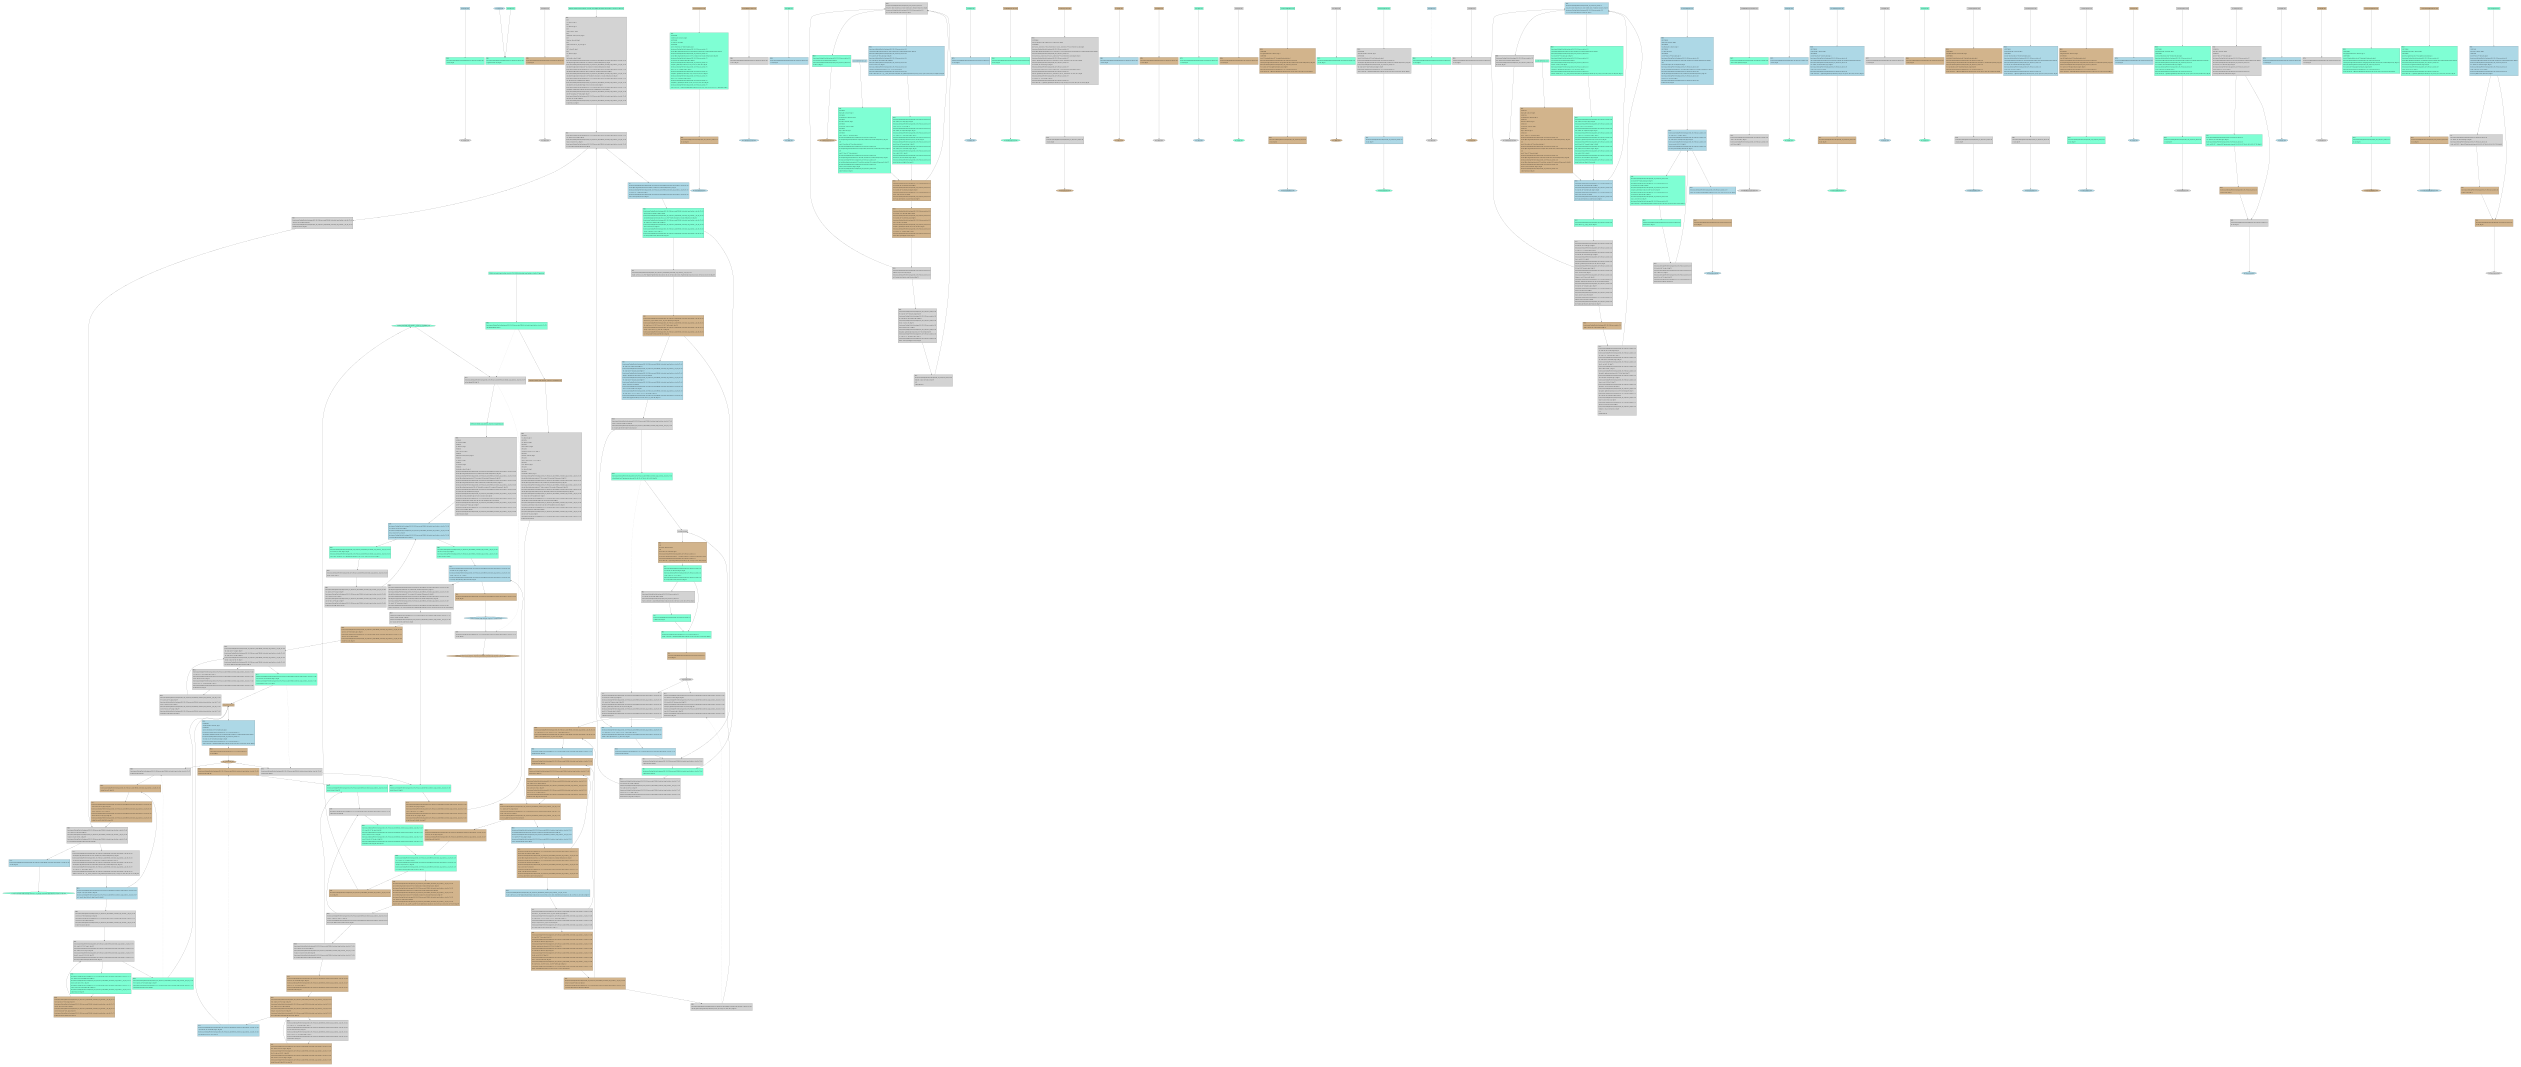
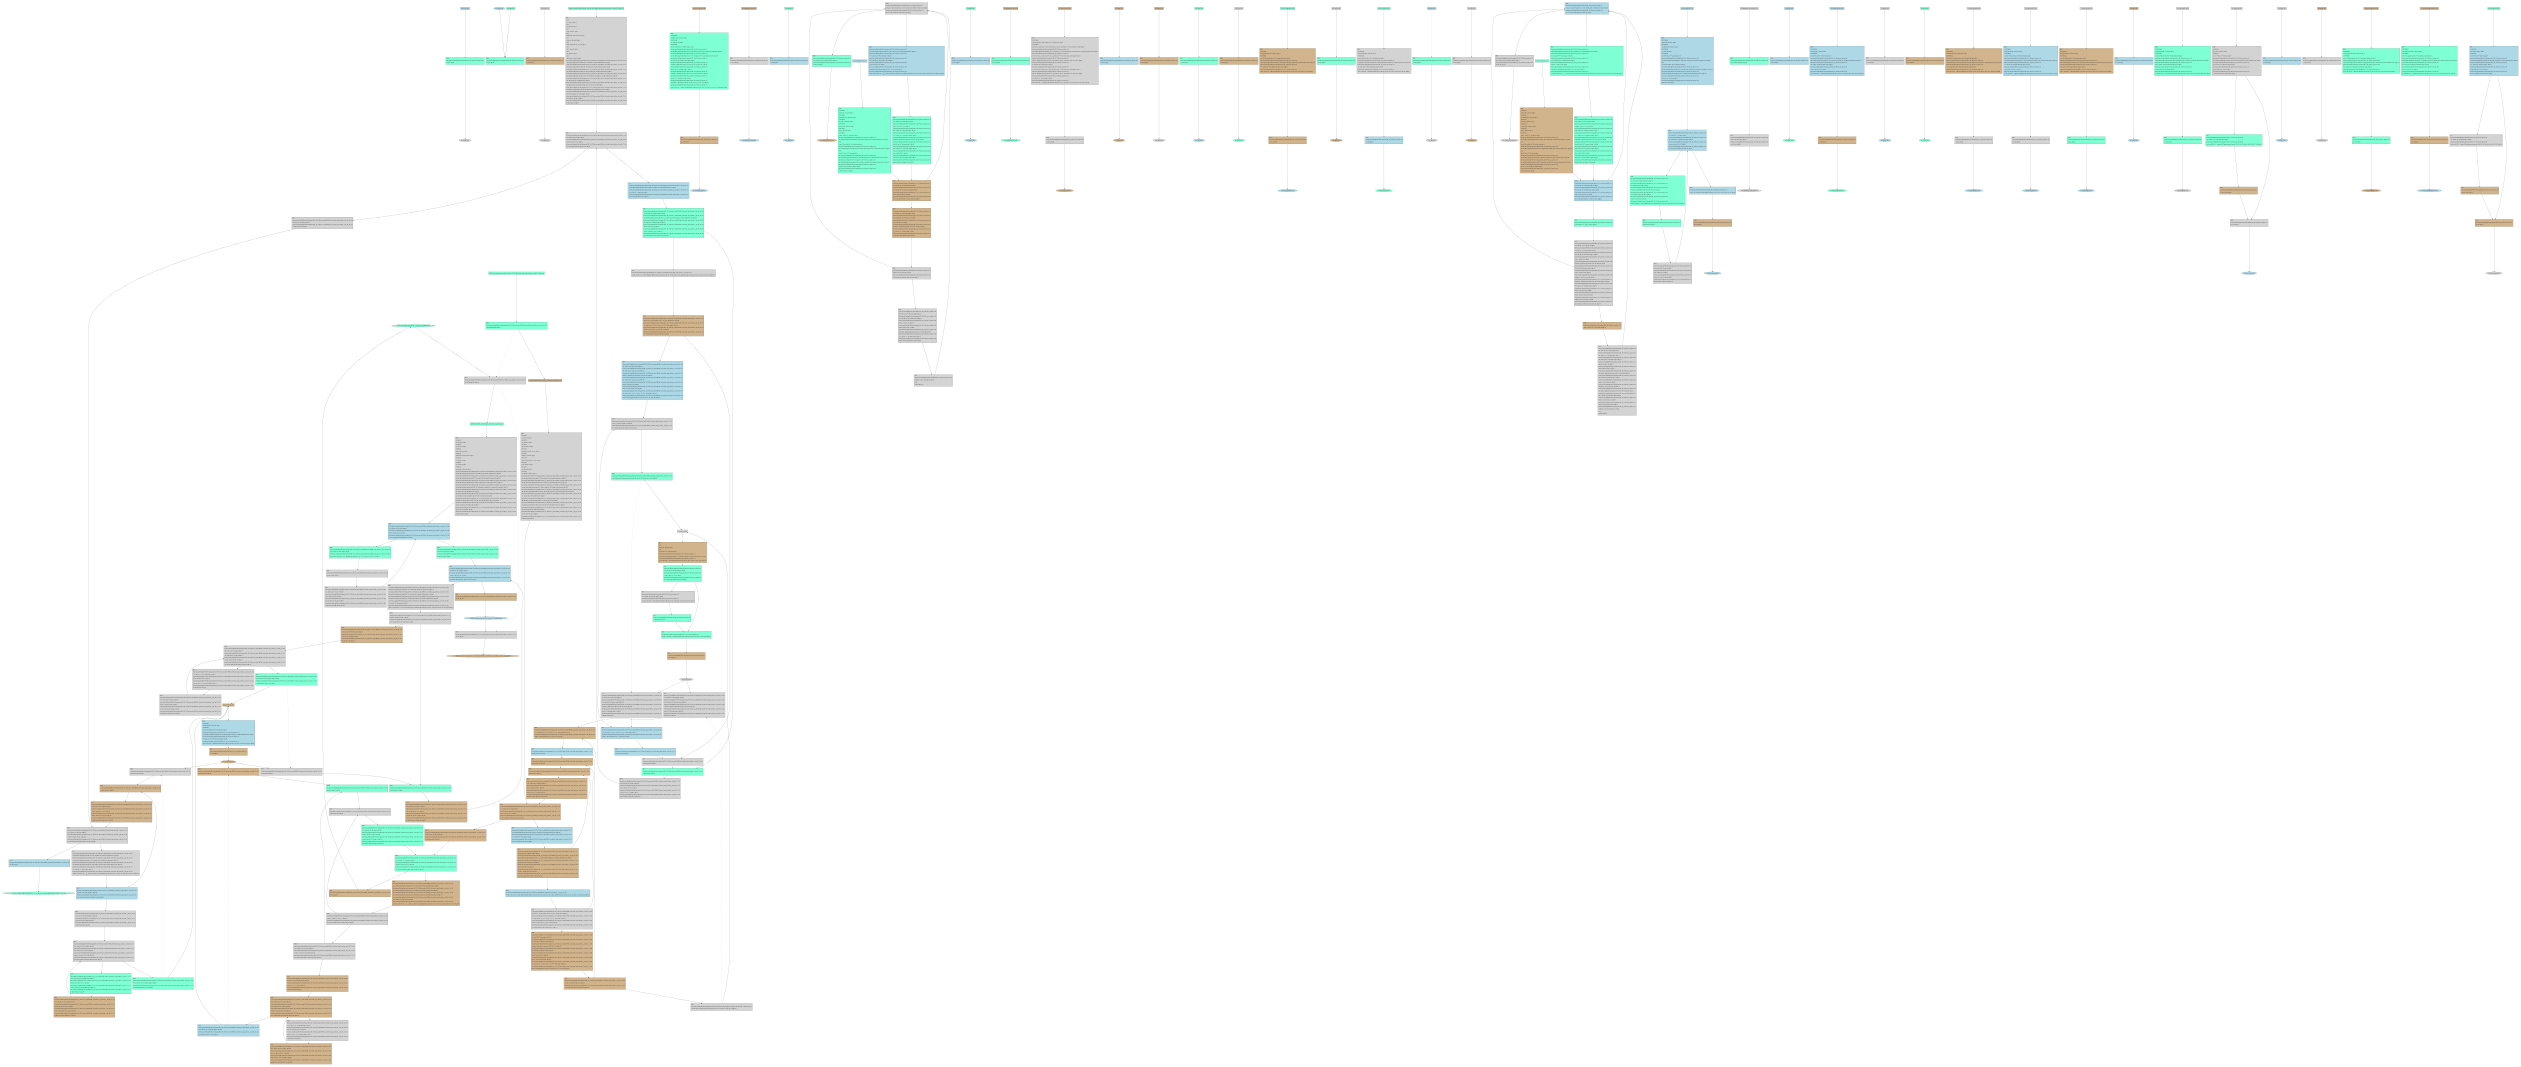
(494, 63) -> (490, 63)
